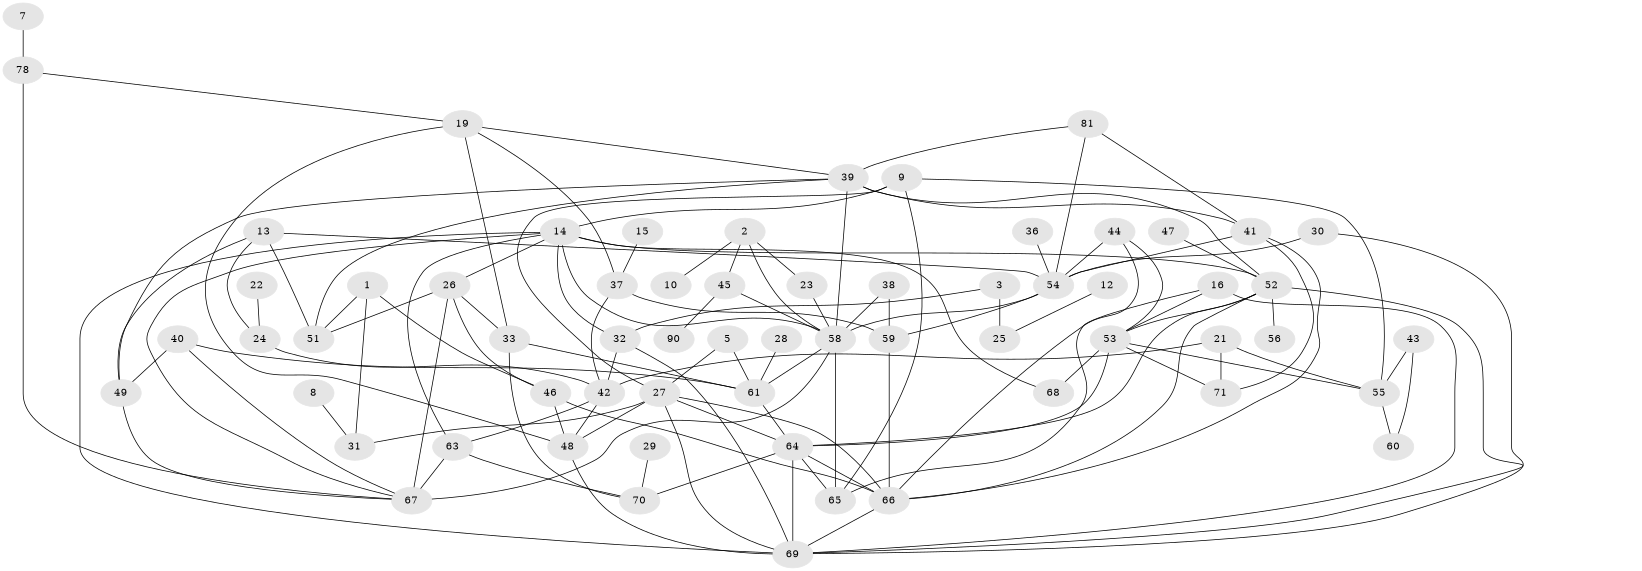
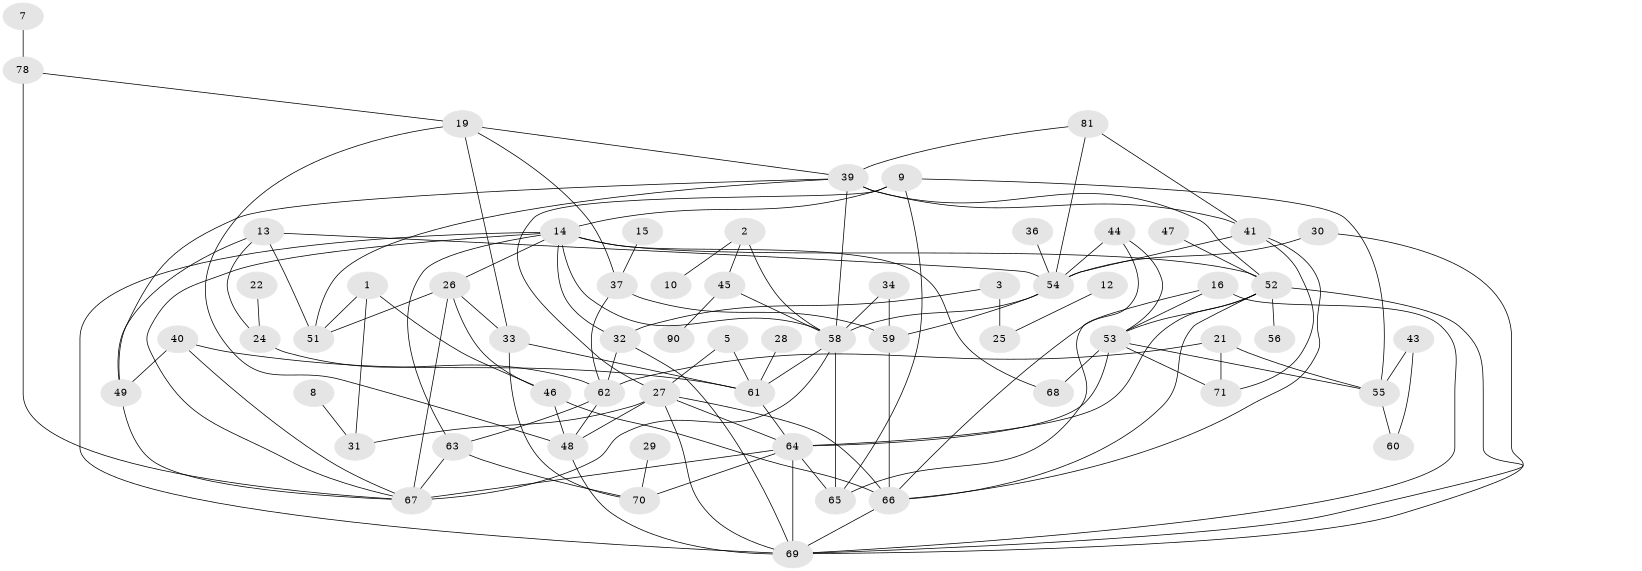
(807, 285) -> none
(889, 285) -> (889, 285)
(605, 393) -> (605, 393)
(841, 474) -> (602, 474)
